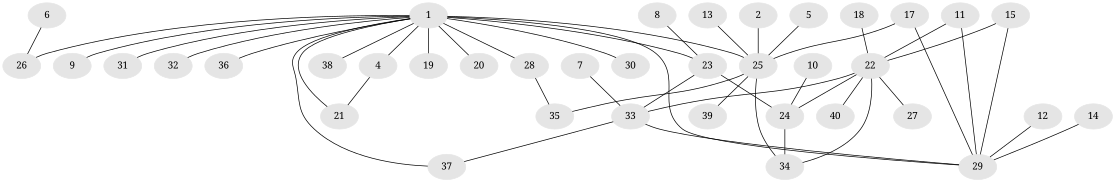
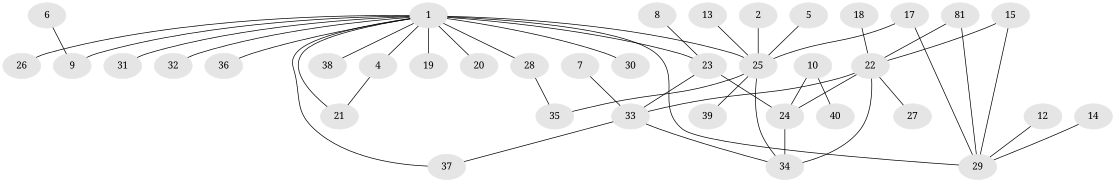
(960, 15) -> (960, 15)
(34, 41) -> (60, 41)
(853, 91) -> (823, 89)
(801, 150) -> (706, 144)
